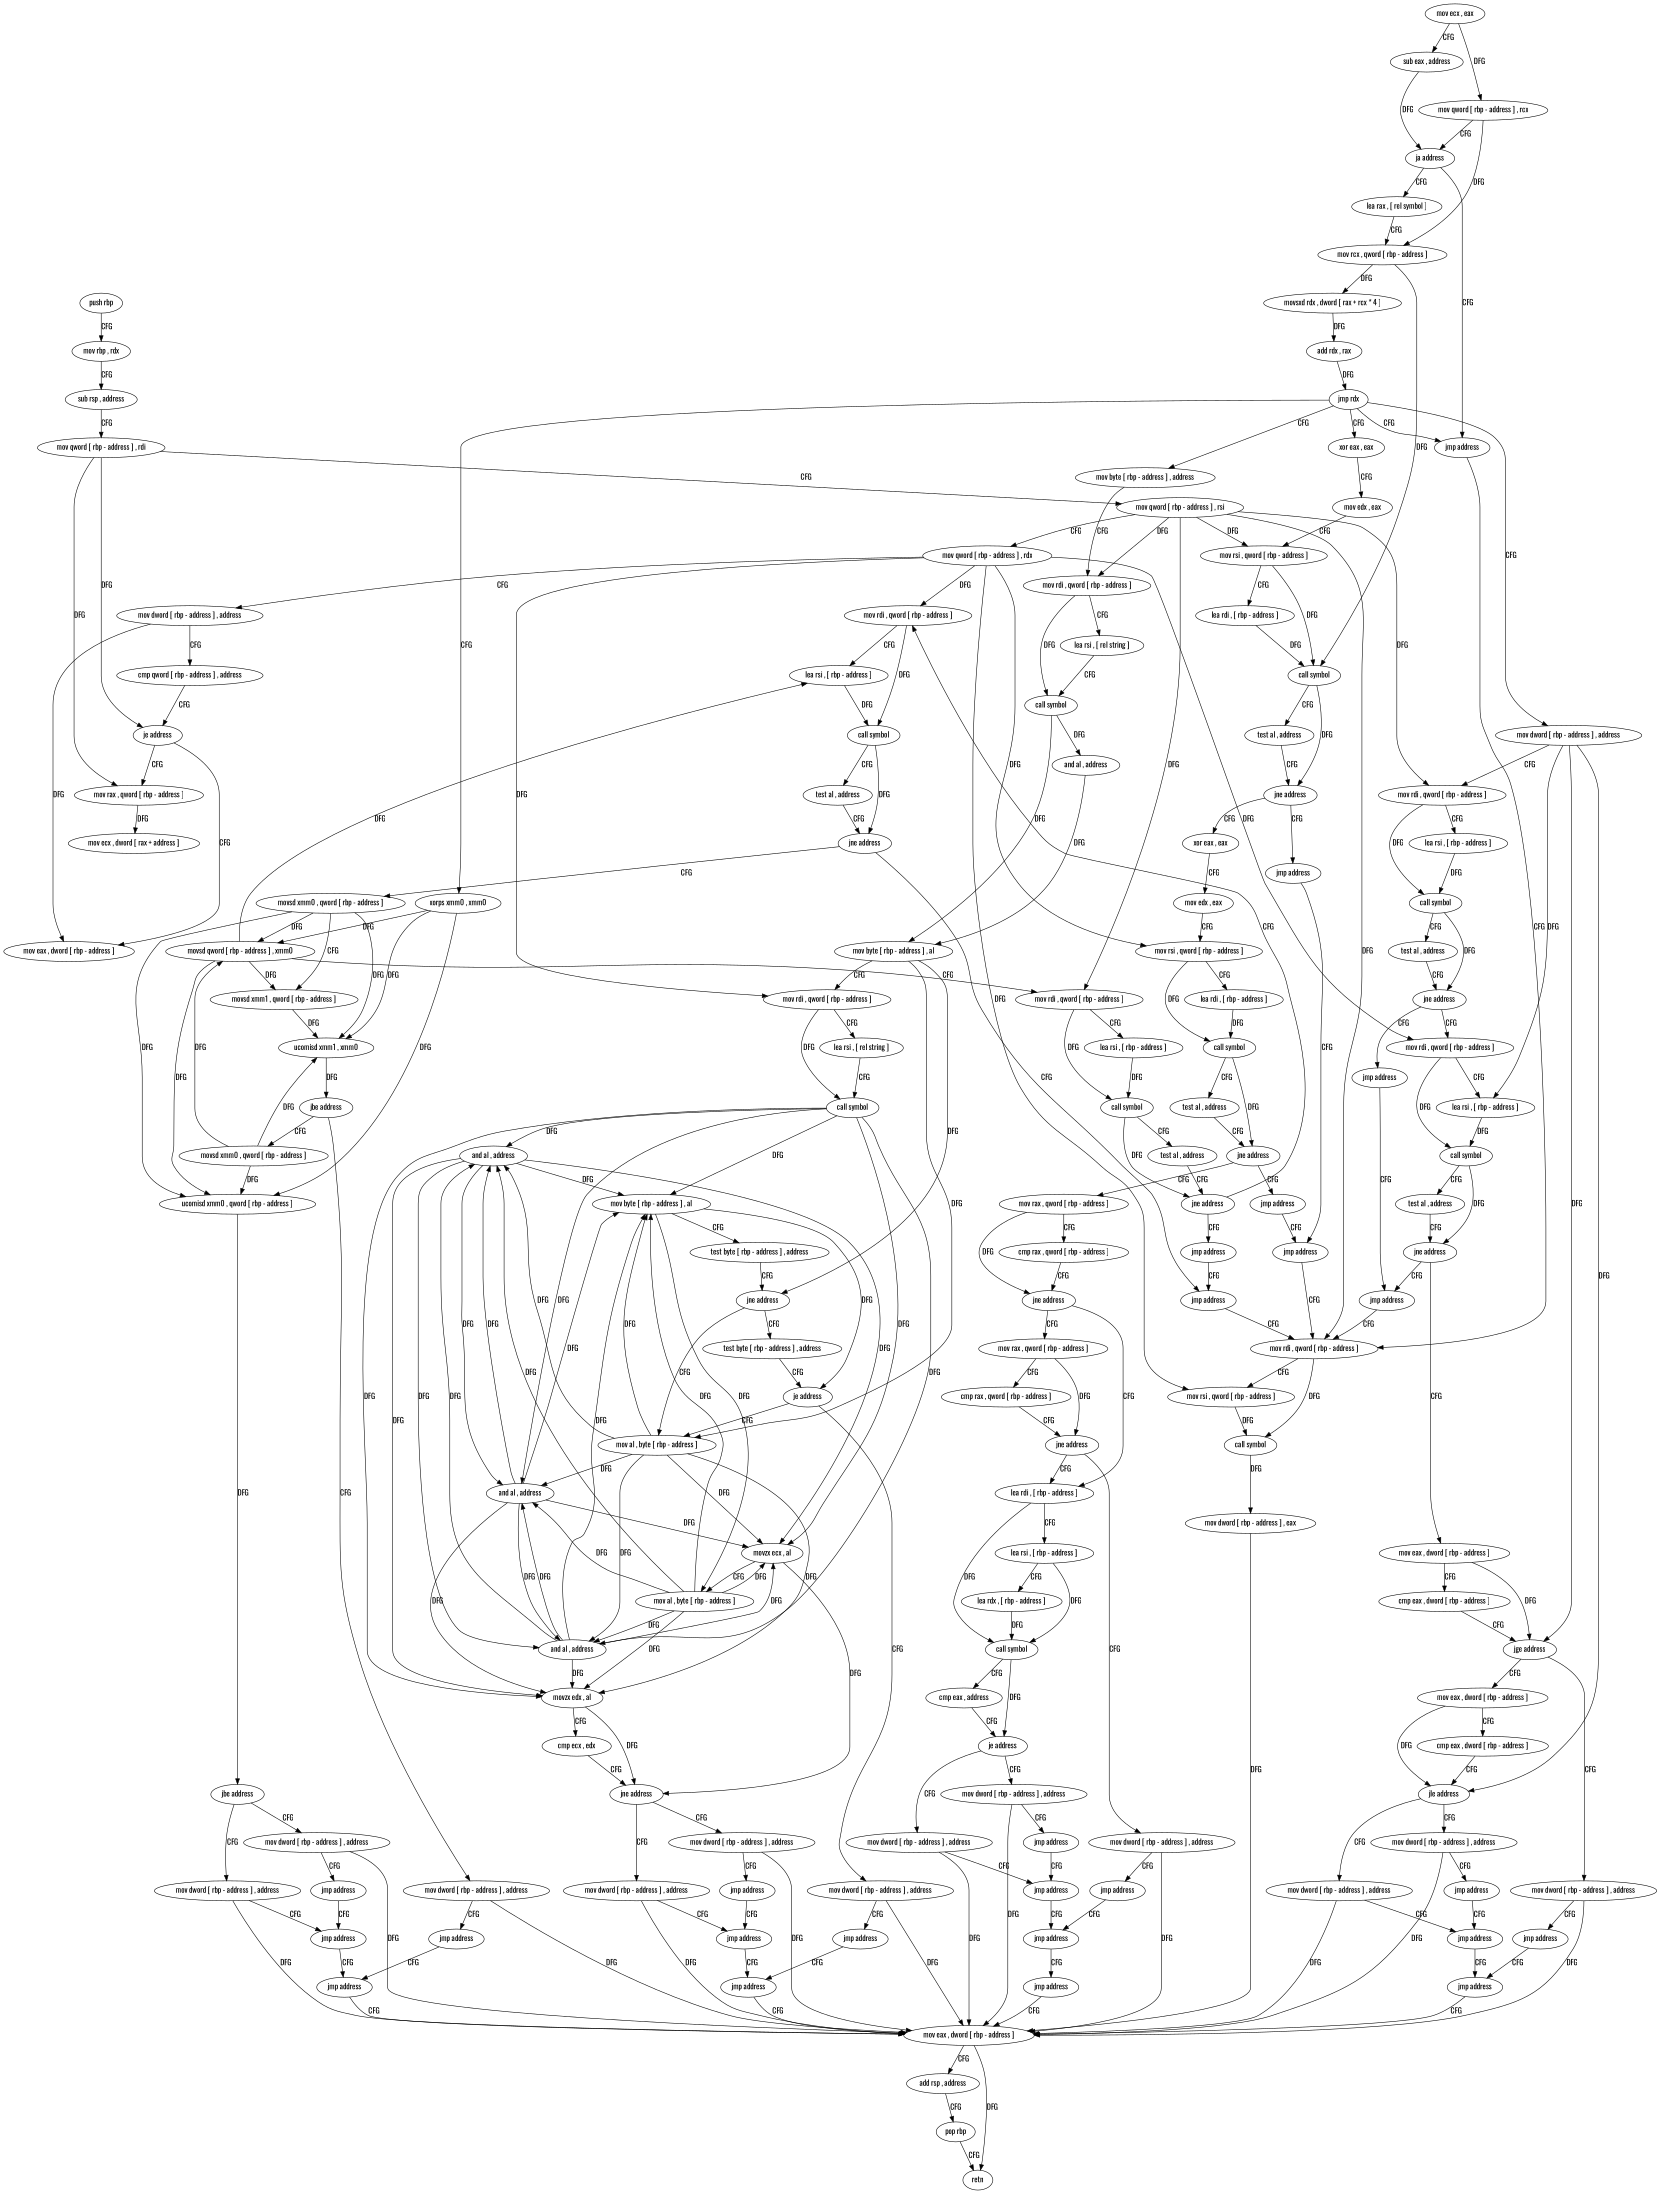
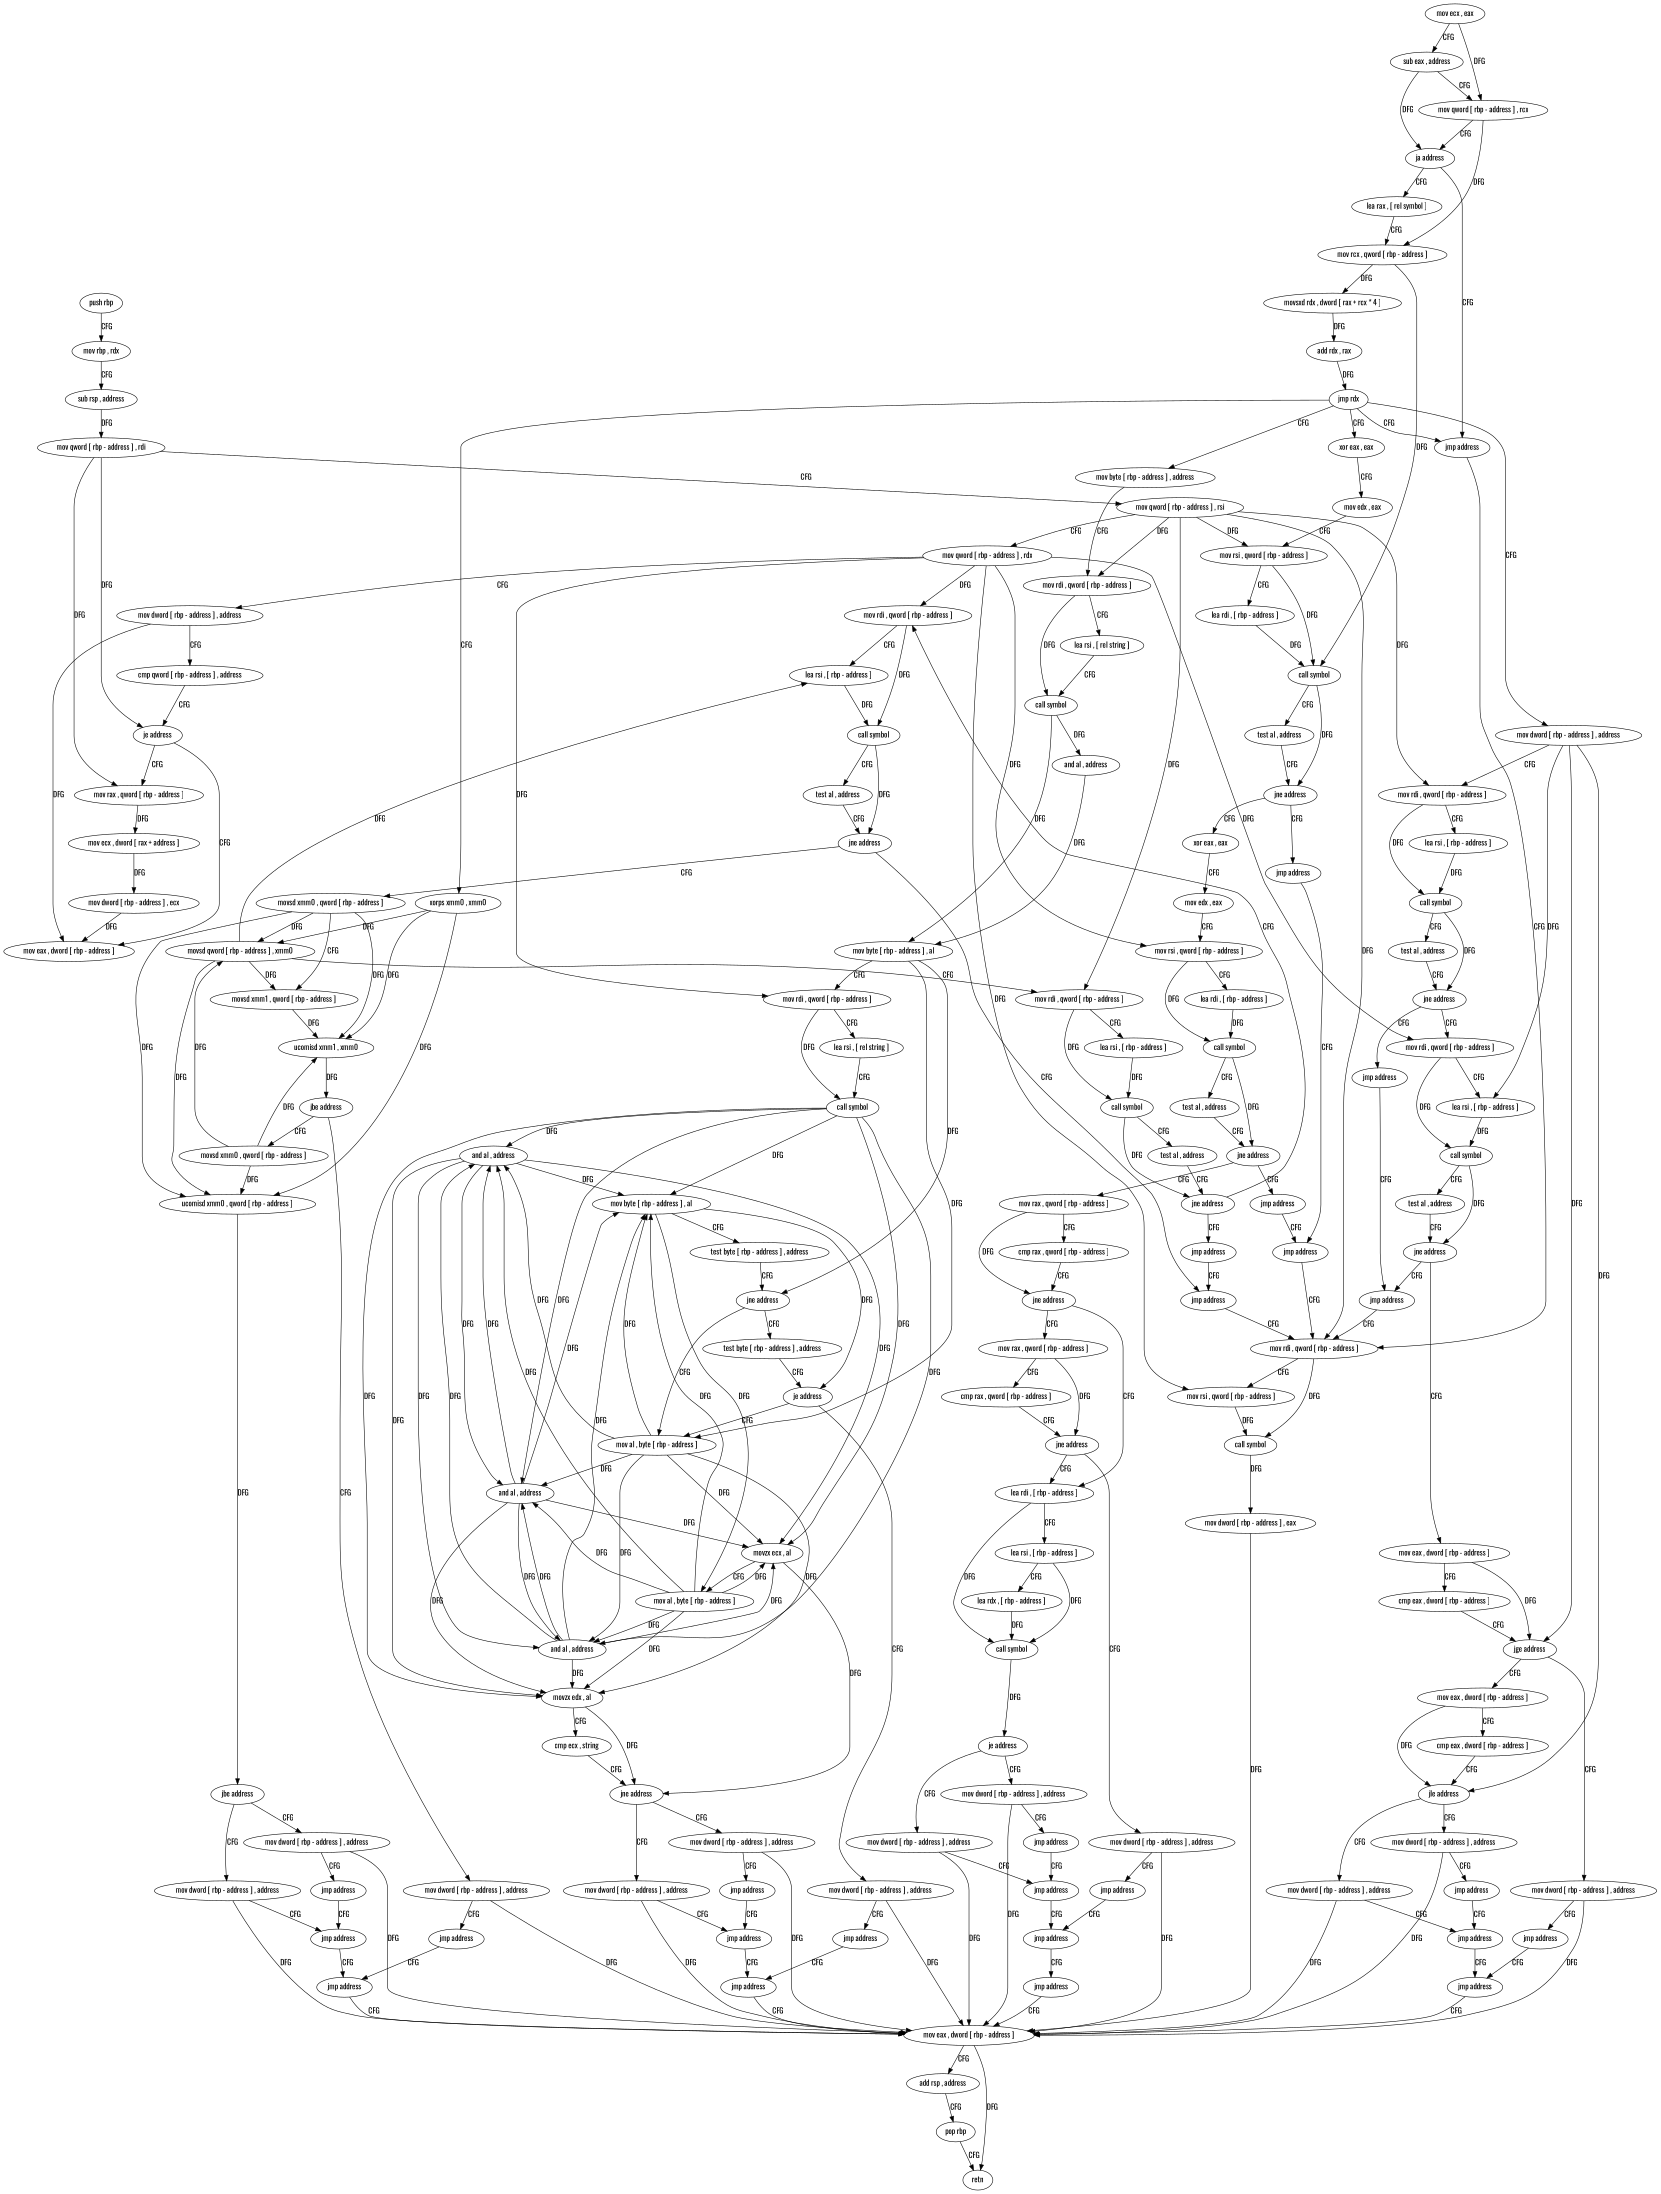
none -> (1453, 84)
(107, 424) -> (107, 424)
none -> (134, 903)
(964, 1698) -> none
(577, 1746) -> (577, 1746)
